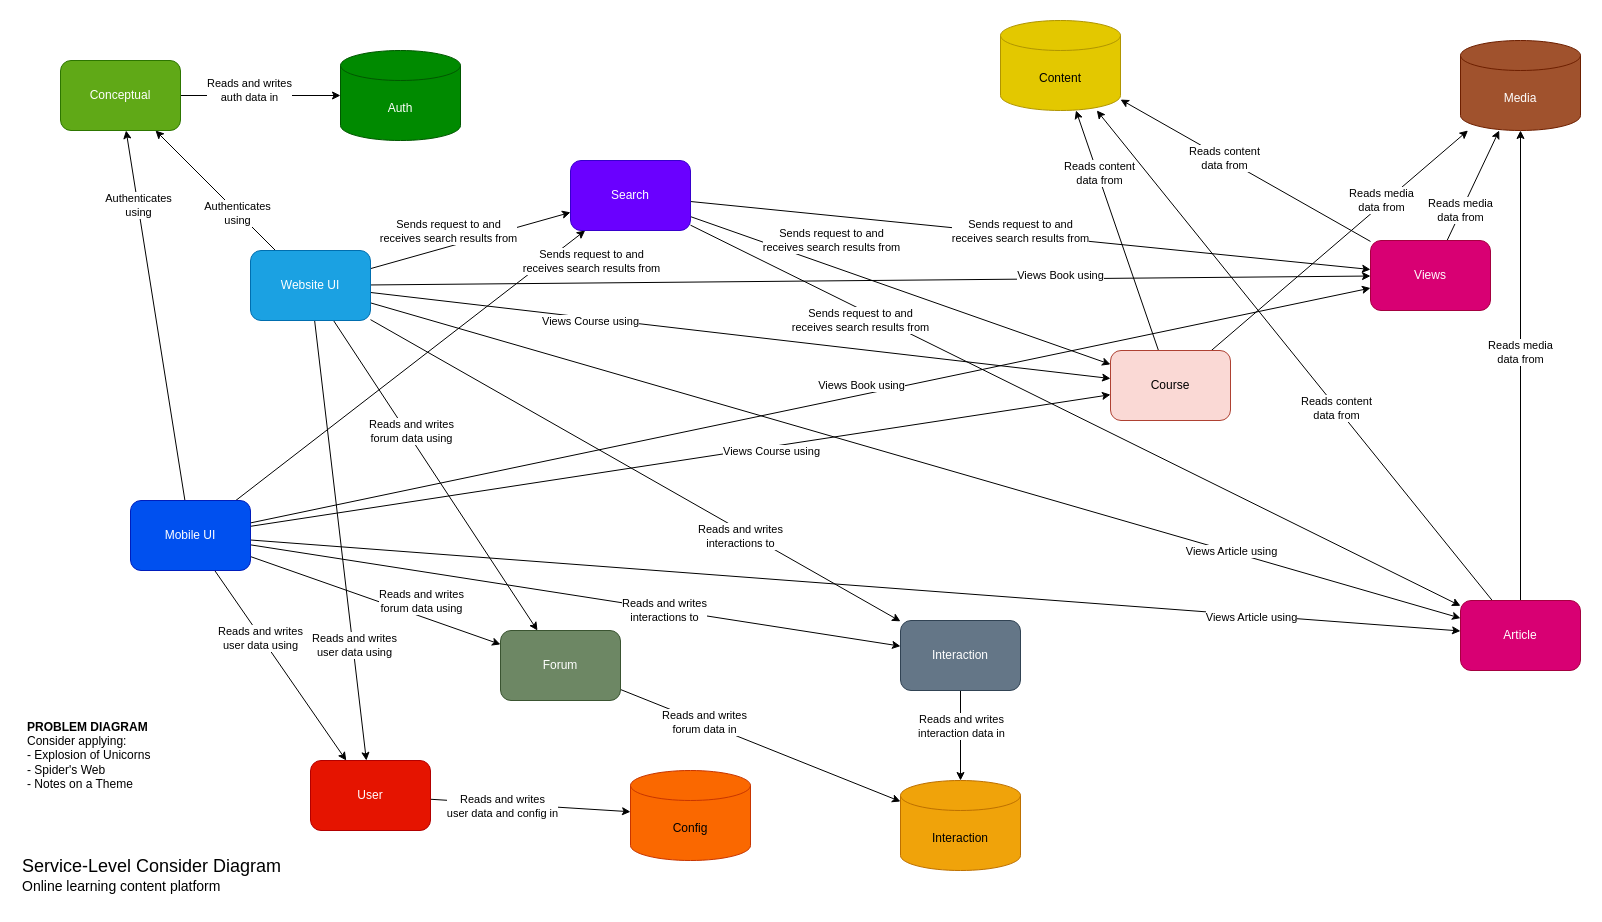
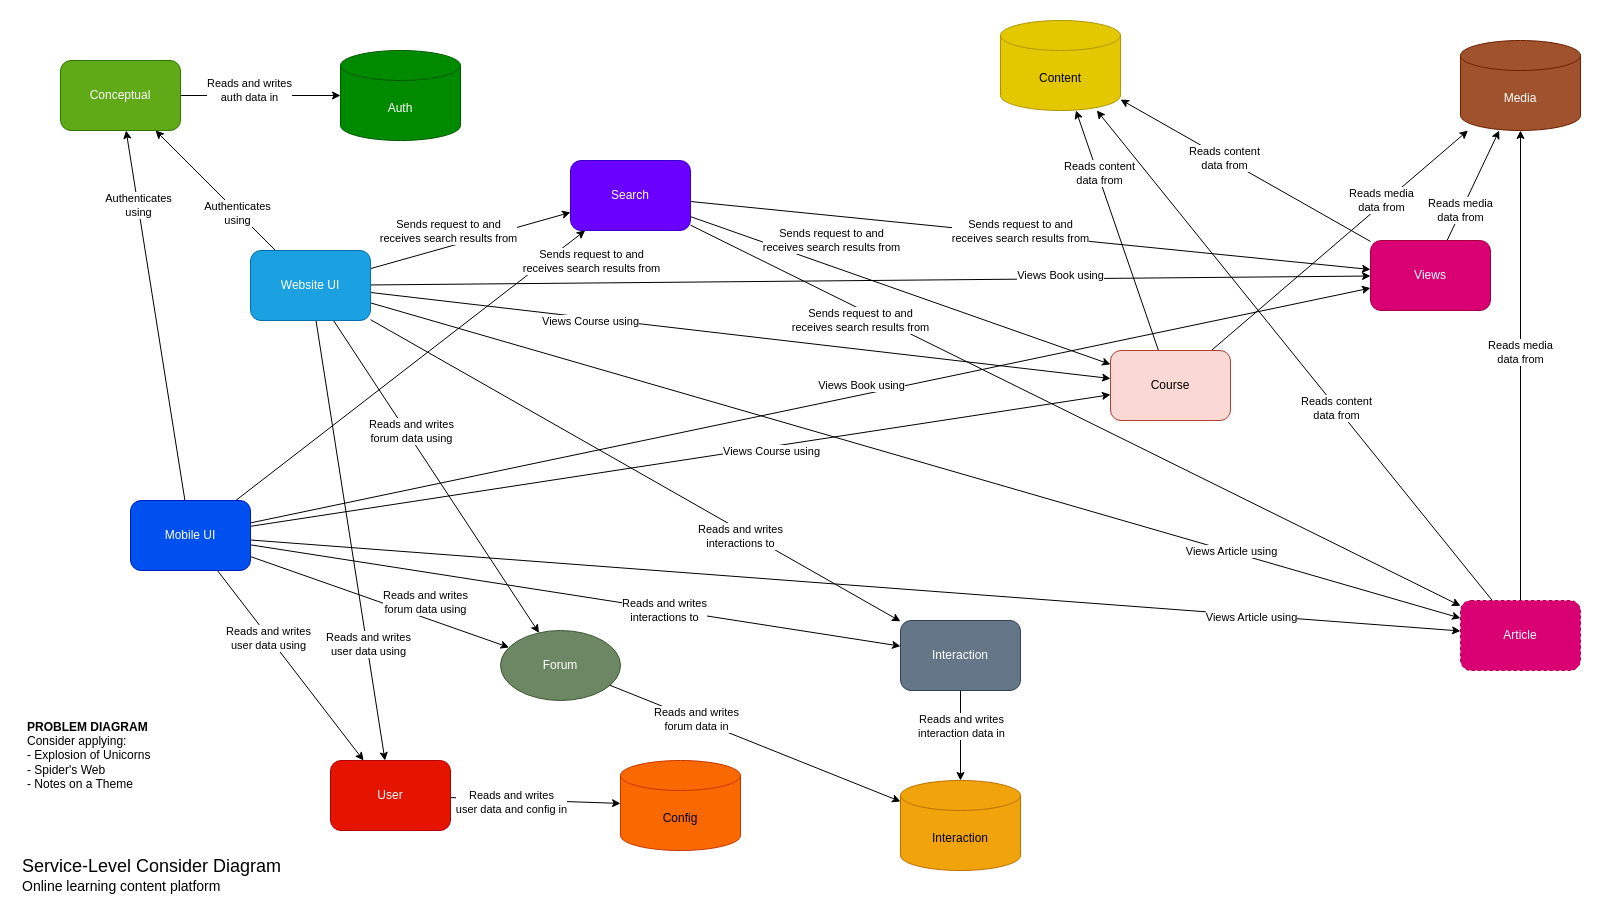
(1521, 636) -> (1521, 636)
(561, 666) -> (561, 666)
(371, 796) -> (391, 796)
(691, 816) -> (681, 806)
